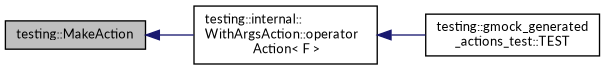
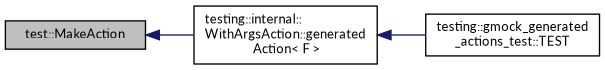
(75, 35) -> (75, 35)
(286, 35) -> (286, 35)
